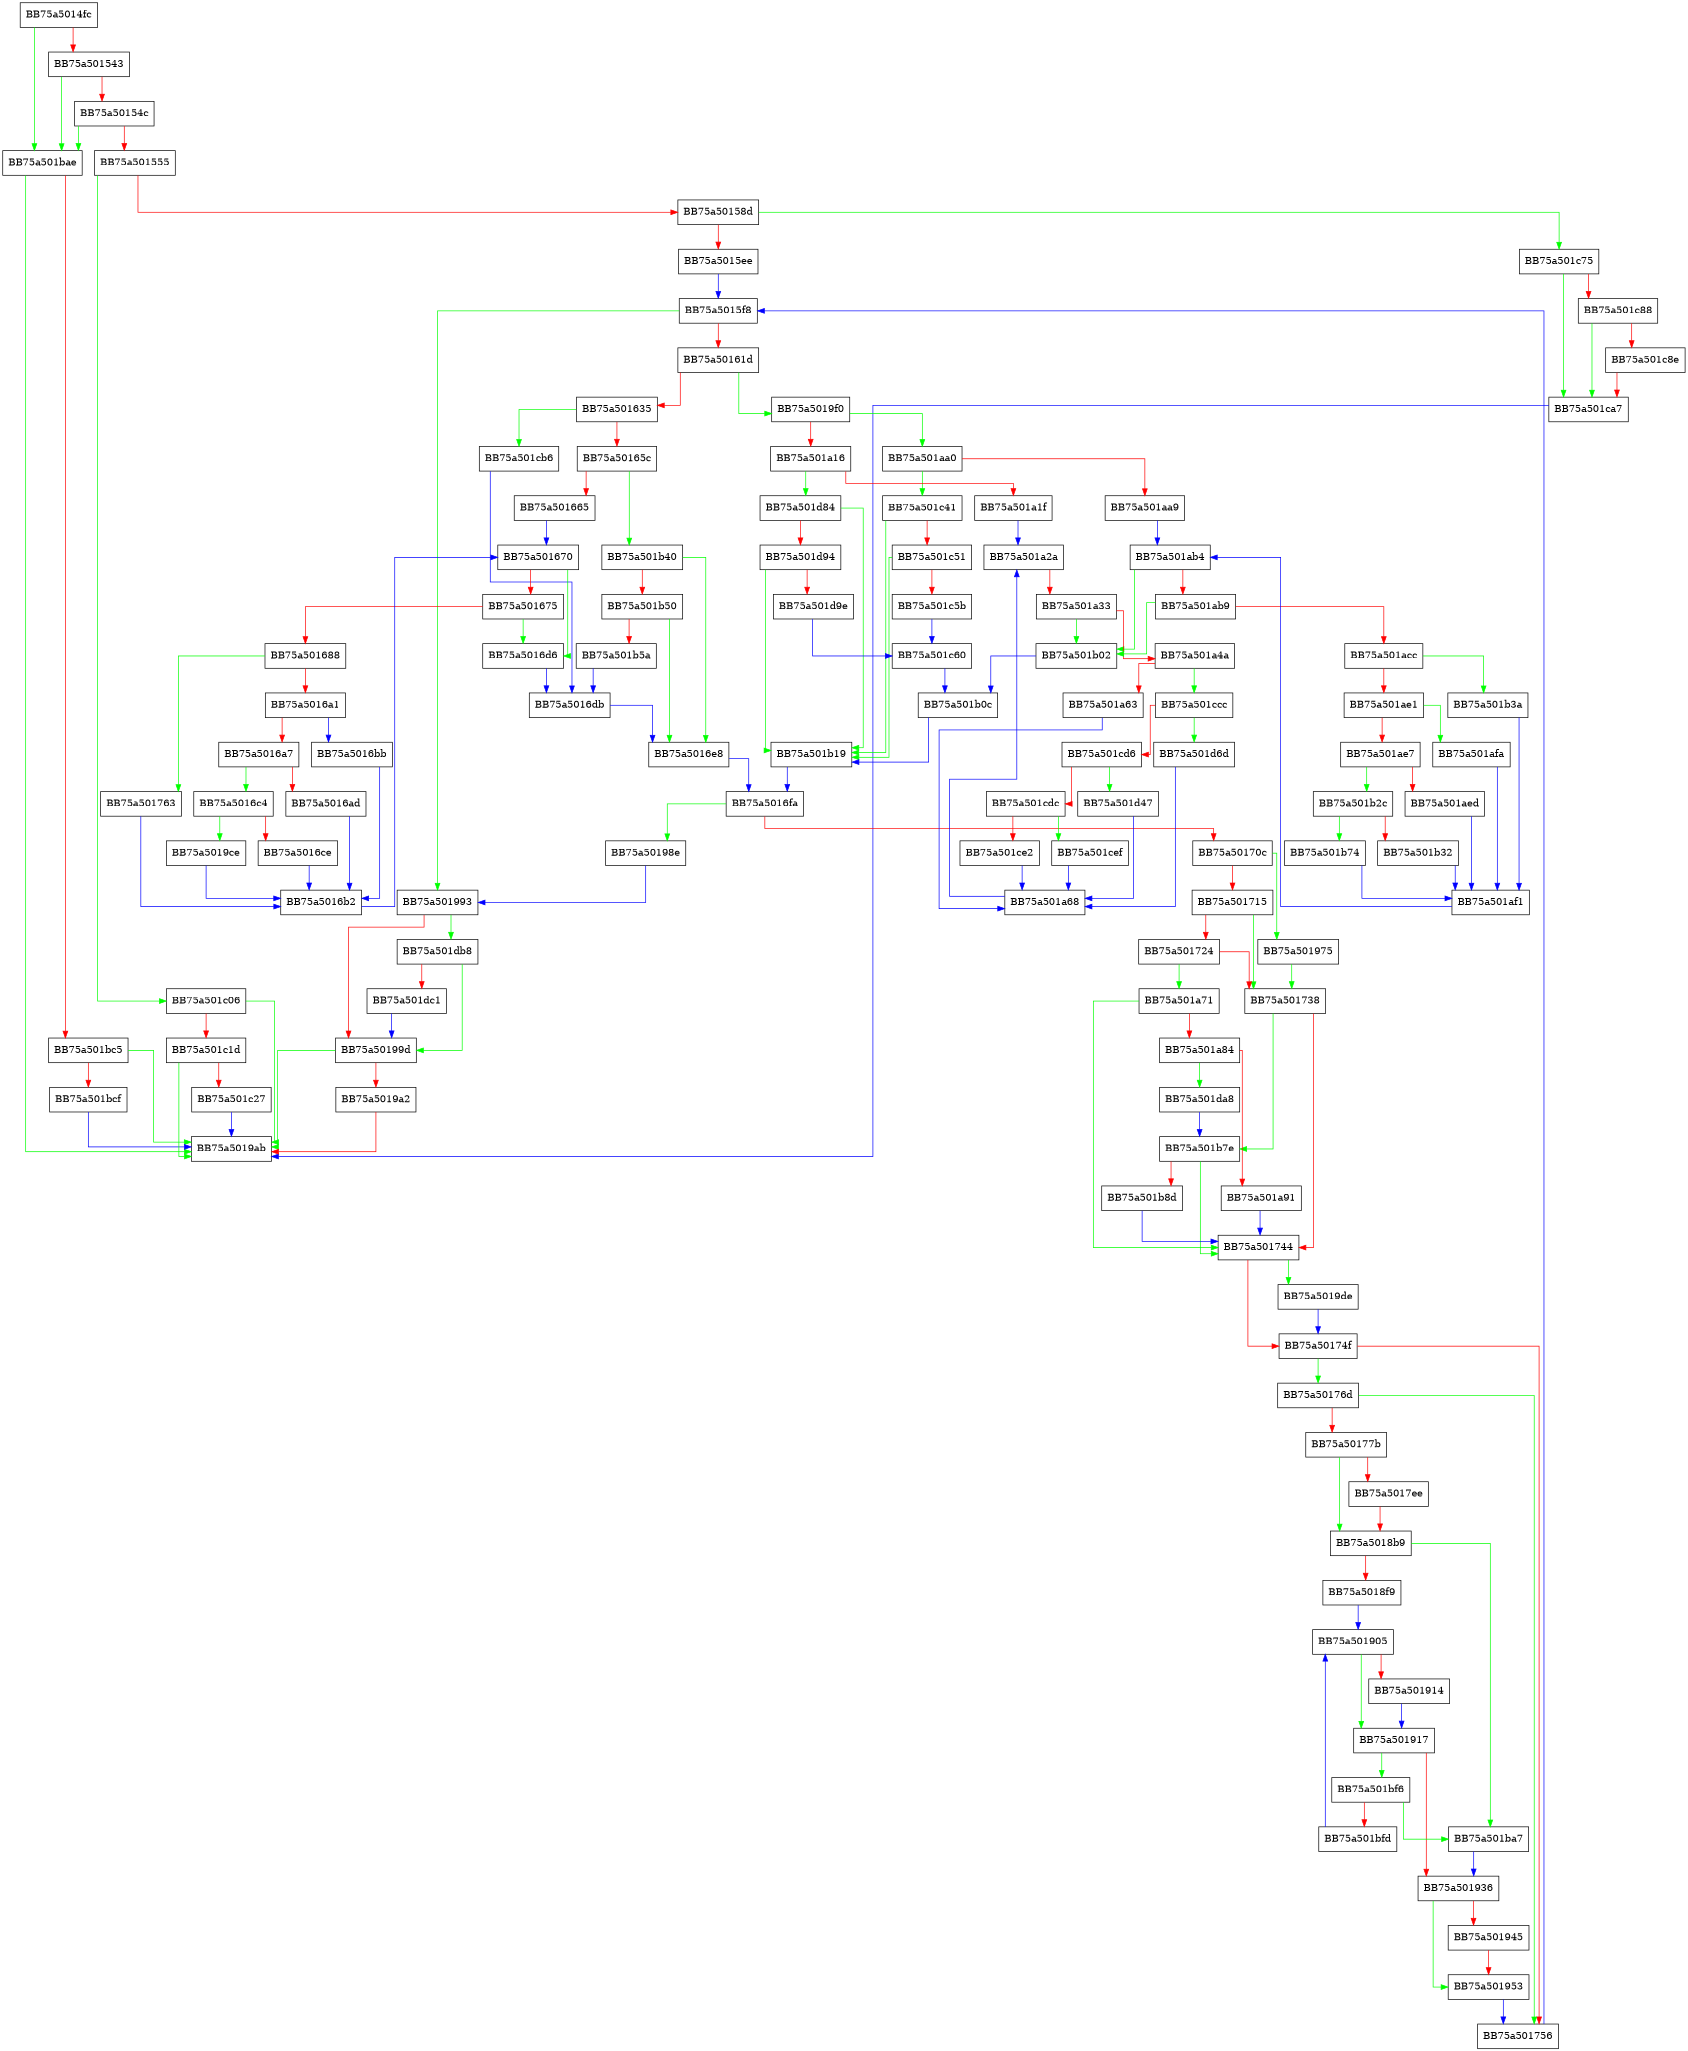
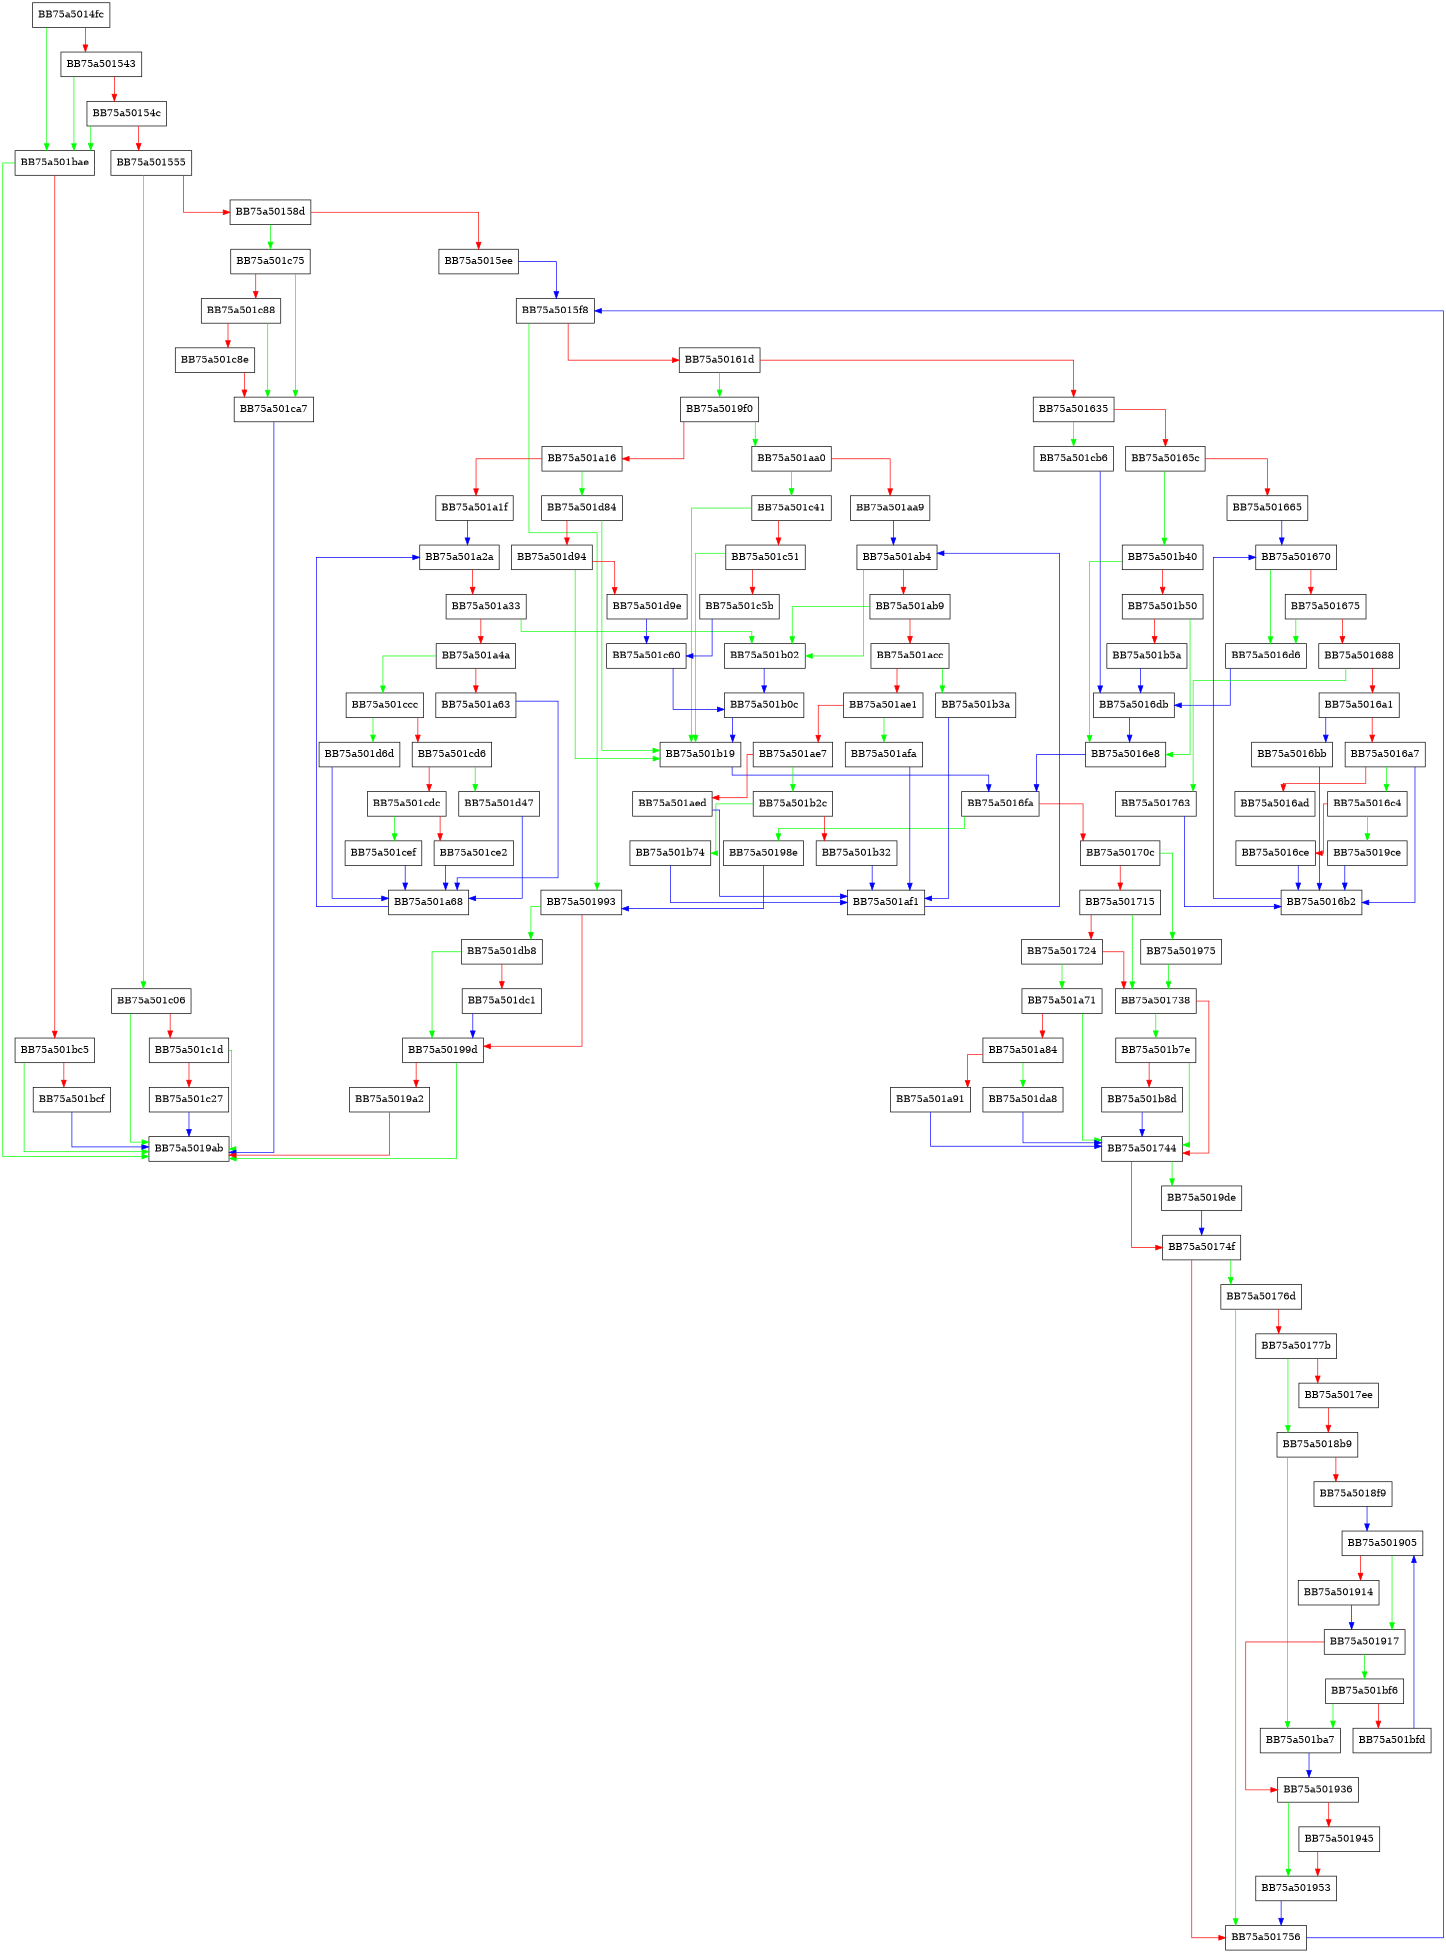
(350, 850) -> (1415, 858)
(1200, 1121) -> (1023, 1140)
